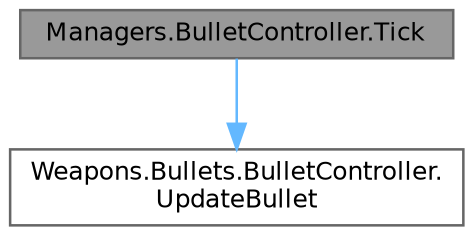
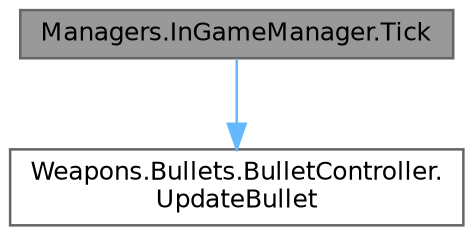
(237, 34) -> (237, 34)
